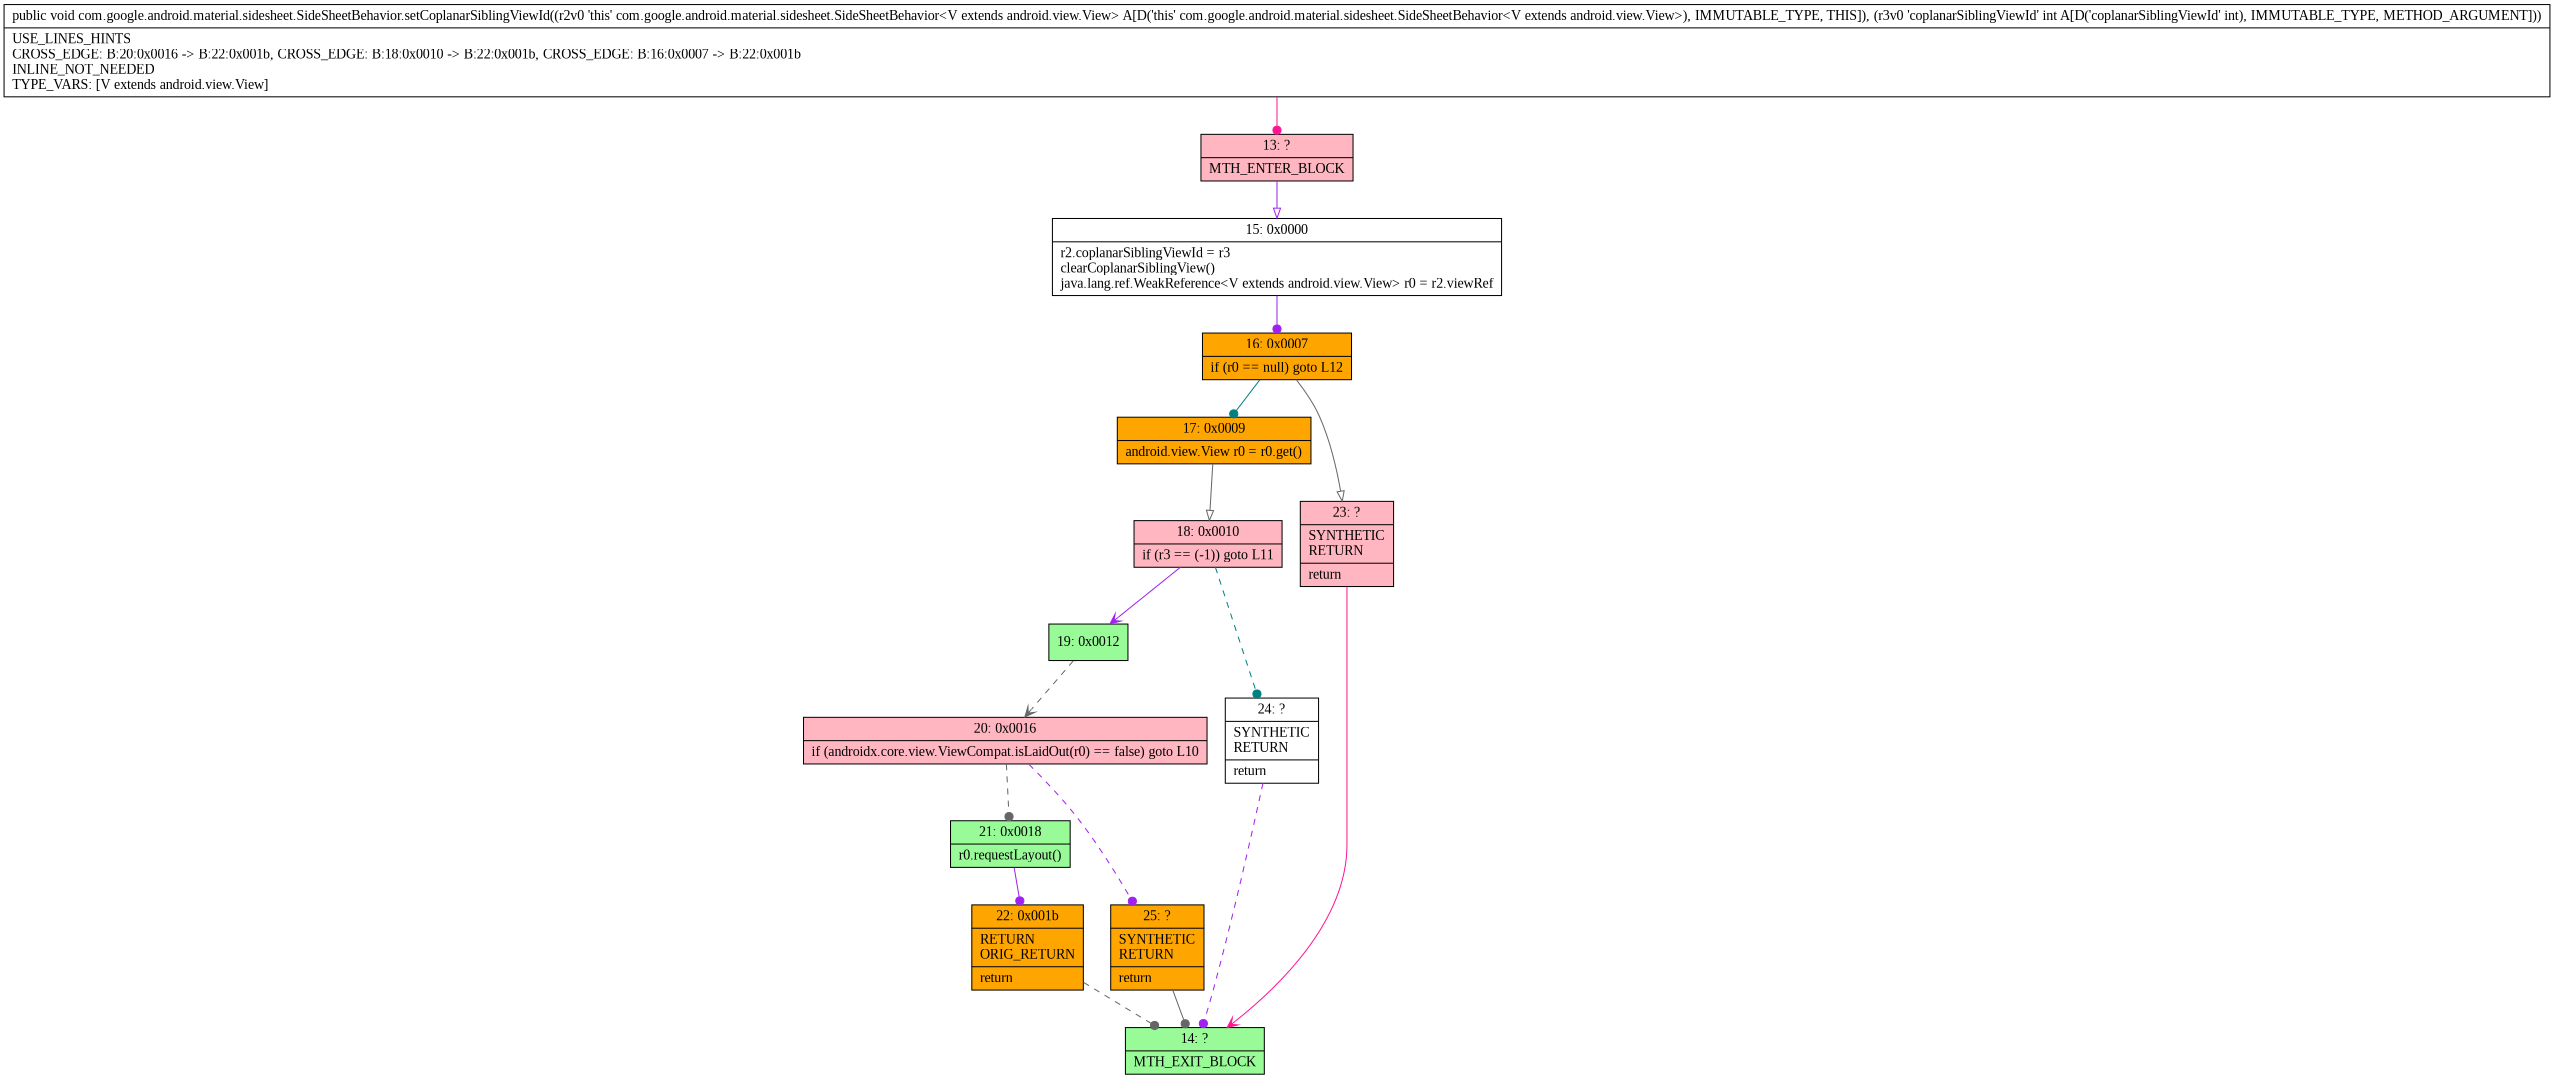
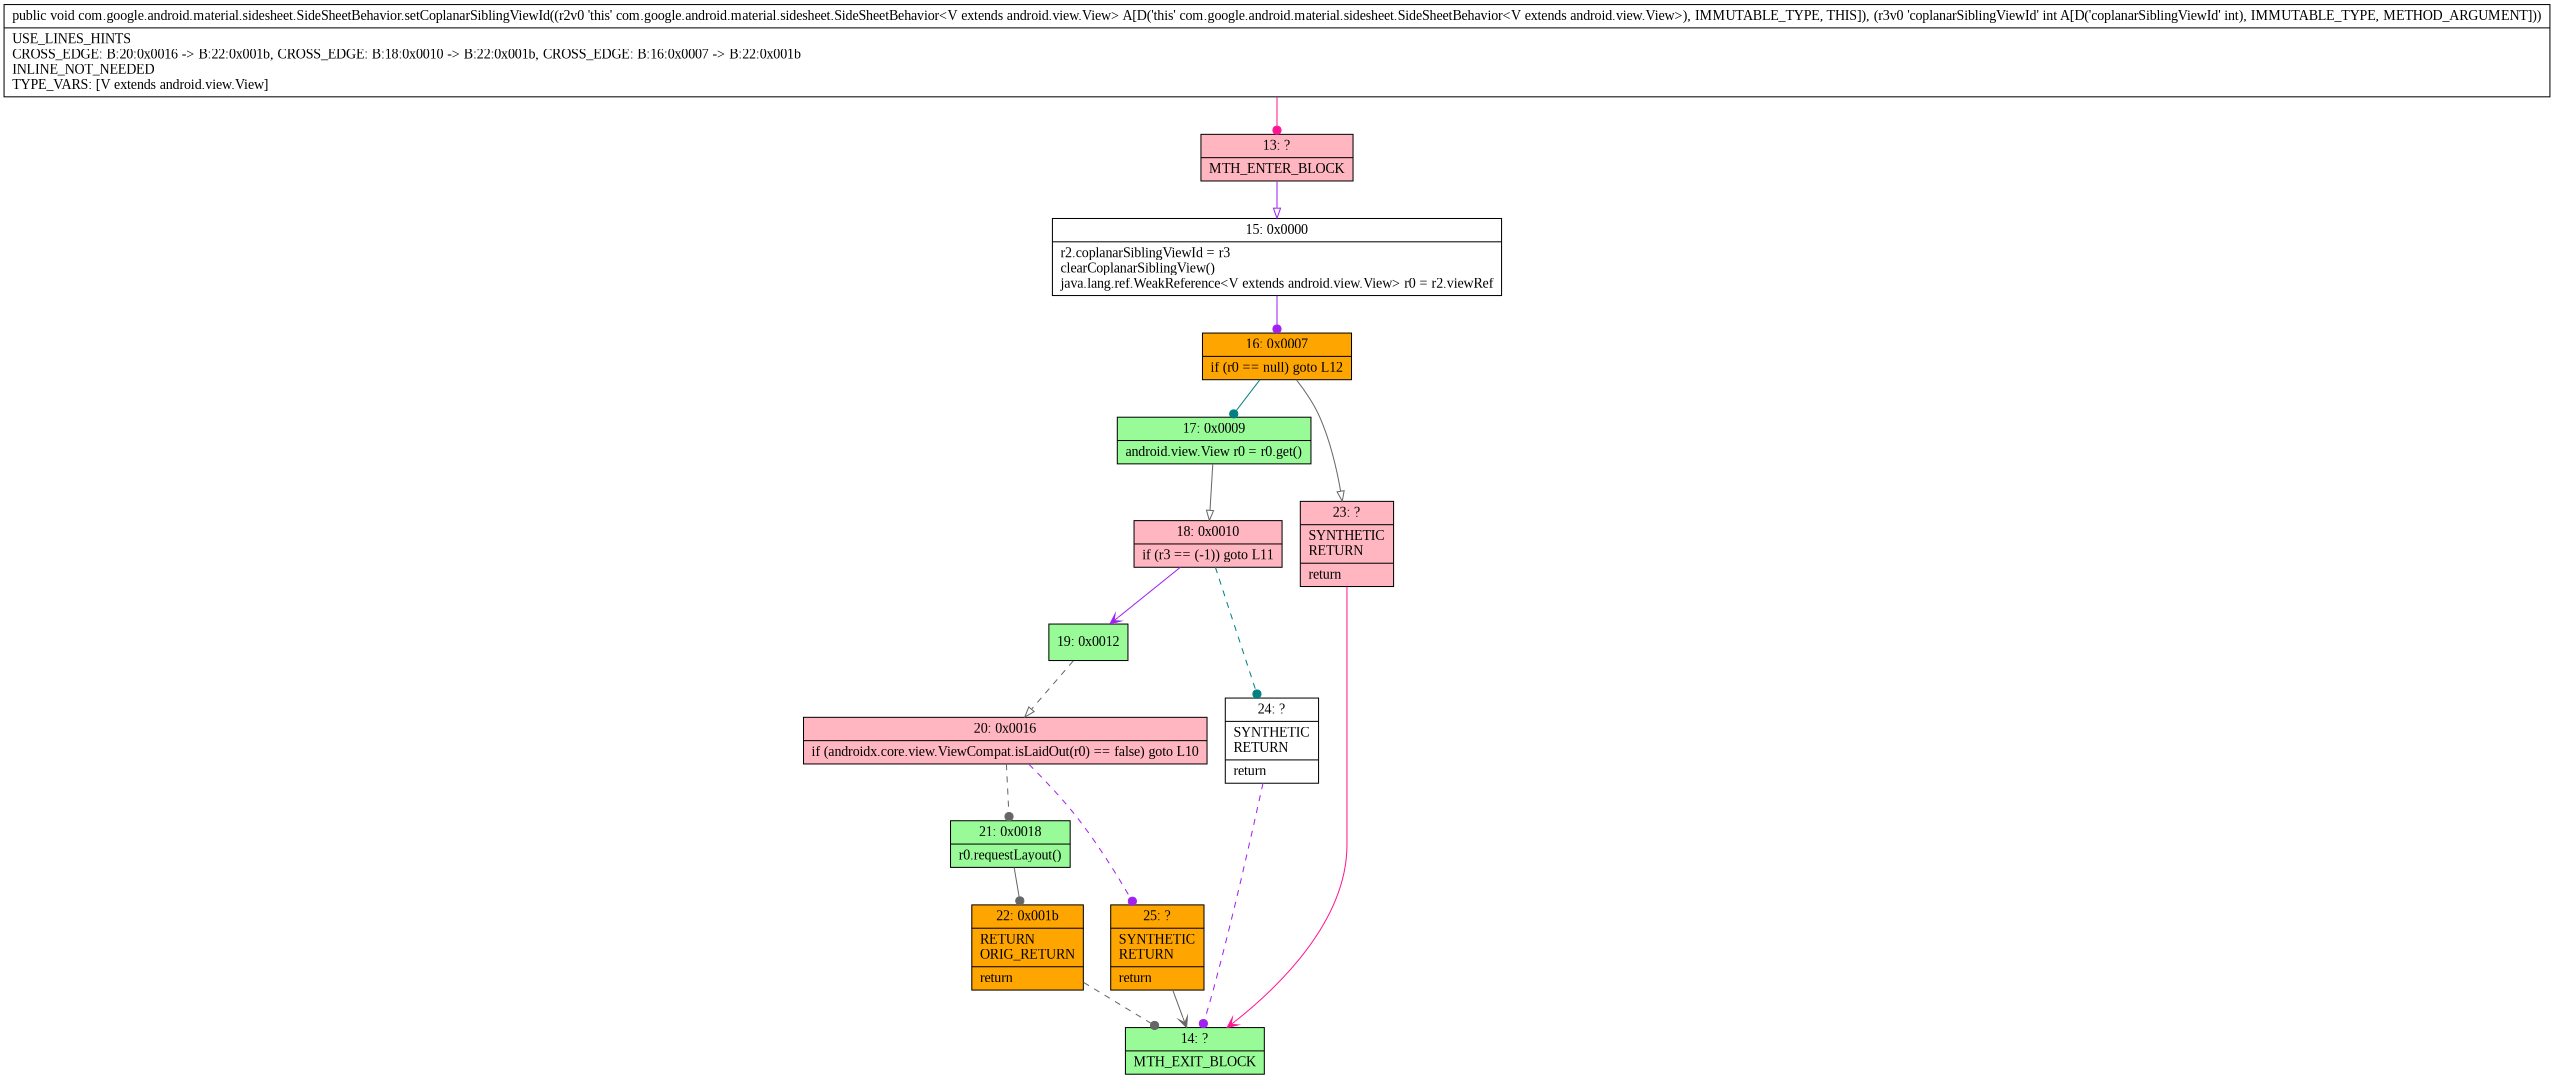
(1214, 441) -> (1214, 441)
(1052, 685) -> (1052, 685)
(1017, 882) -> (1017, 882)
(1178, 1005) -> (1178, 1004)
